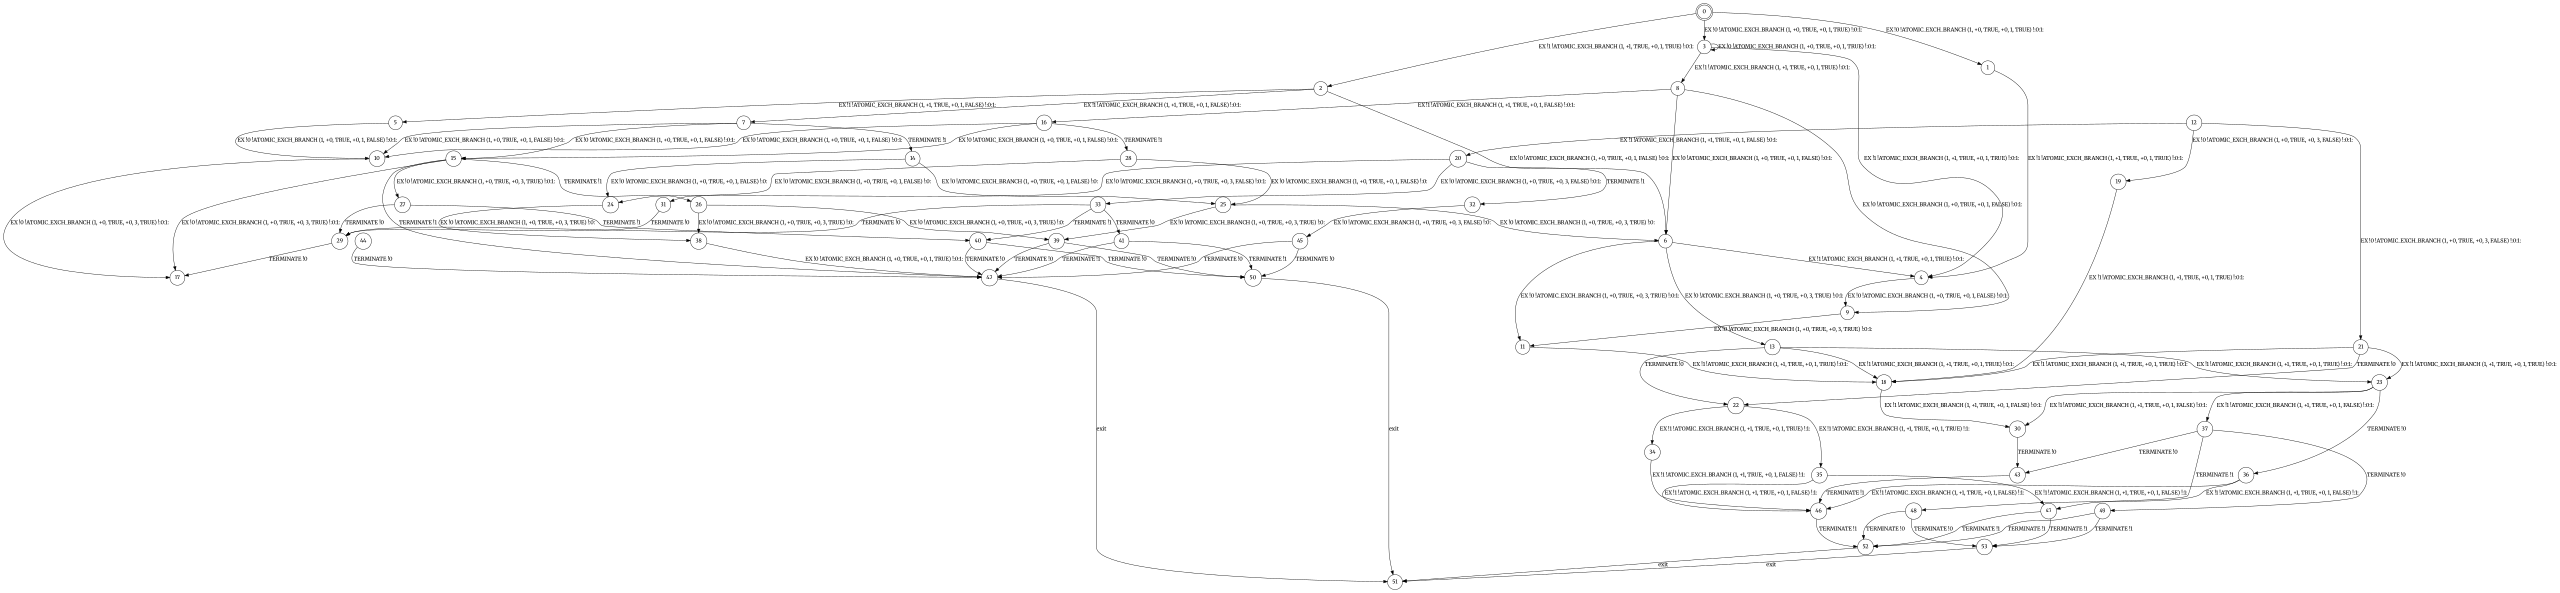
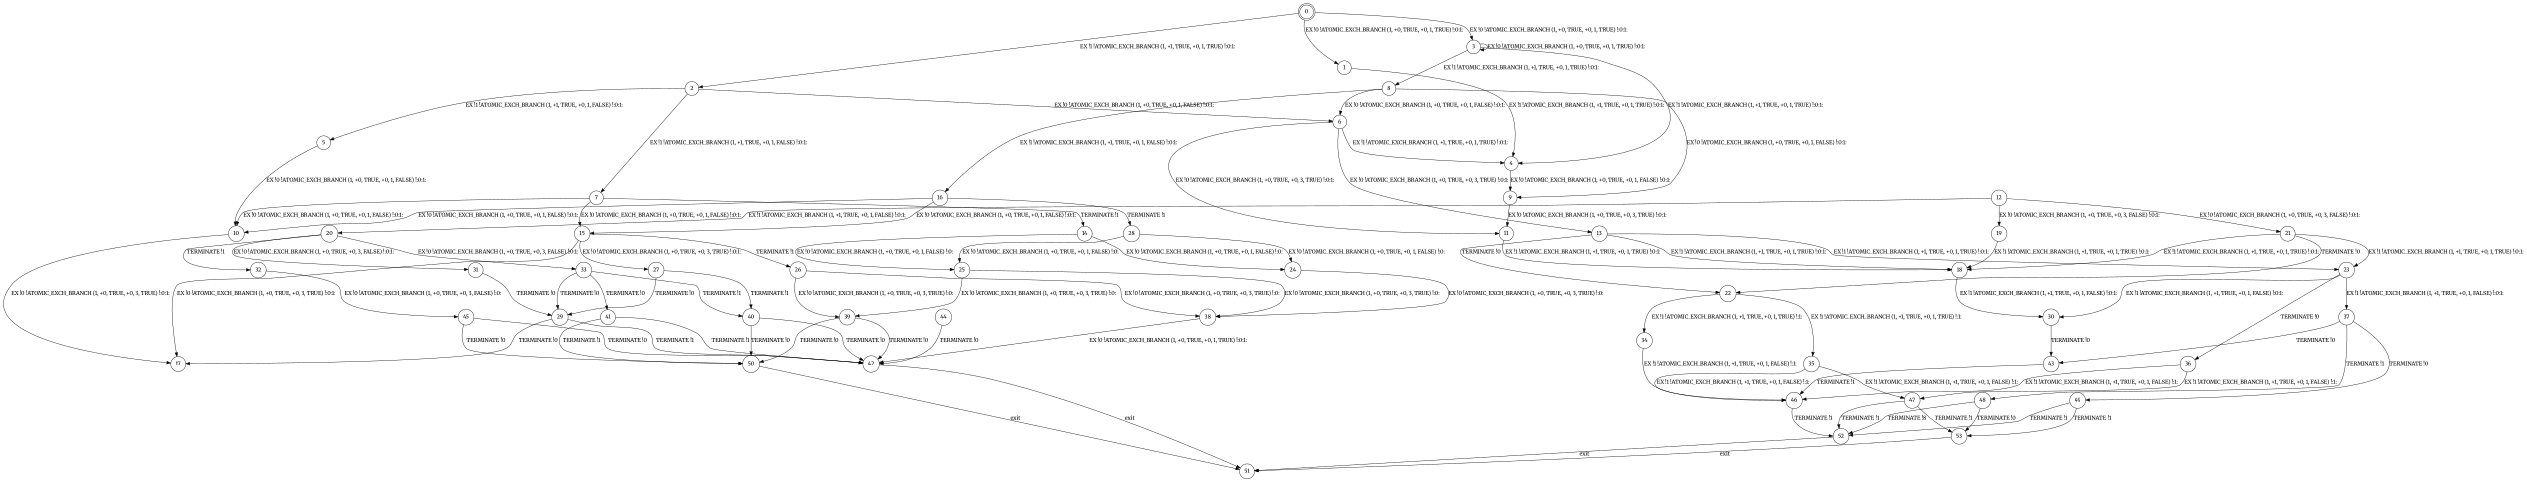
(1445, 212) -> (1167, 275)
(629, 258) -> (677, 353)
(1886, 529) -> (1907, 418)
